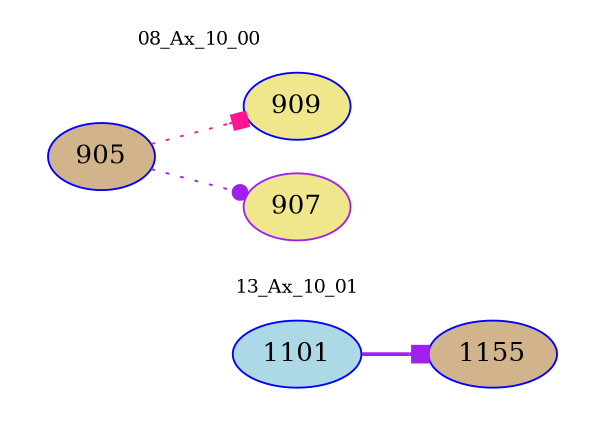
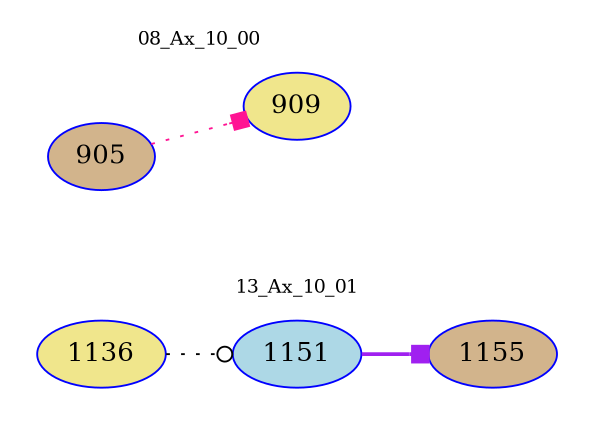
(297, 207) -> none
none -> (101, 354)
(297, 354) -> (297, 354)
